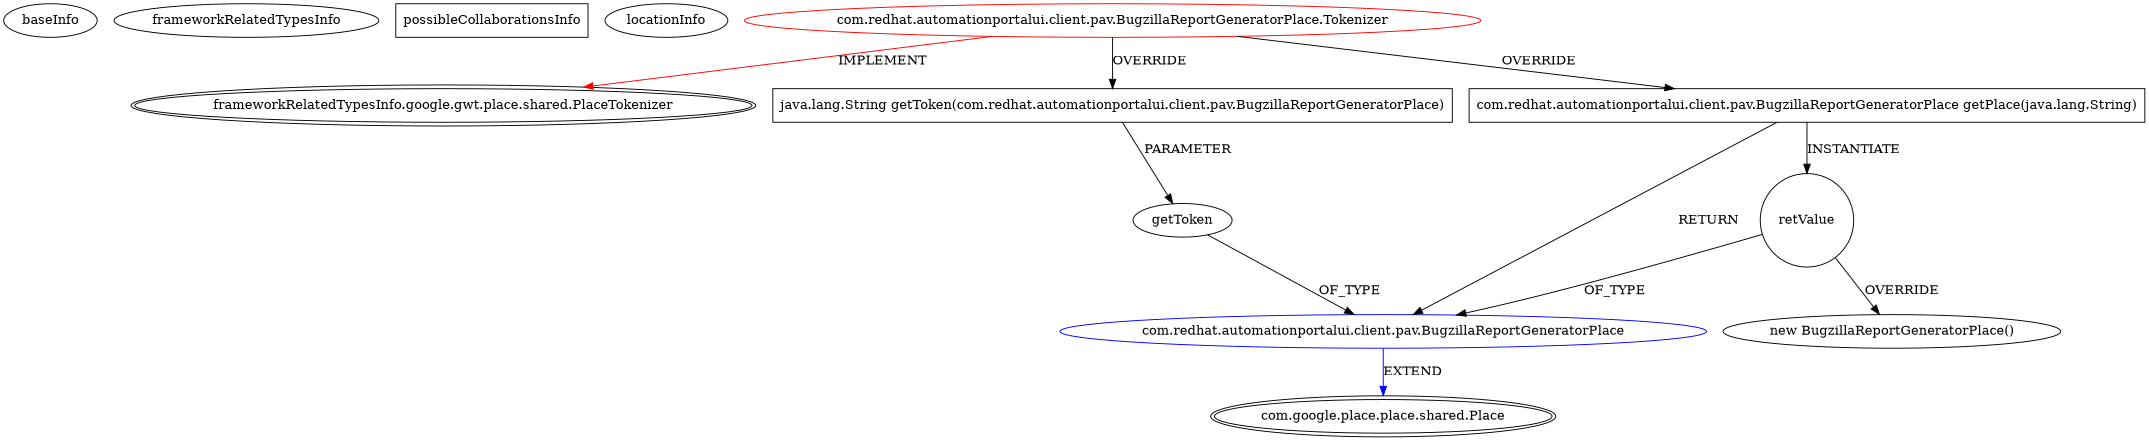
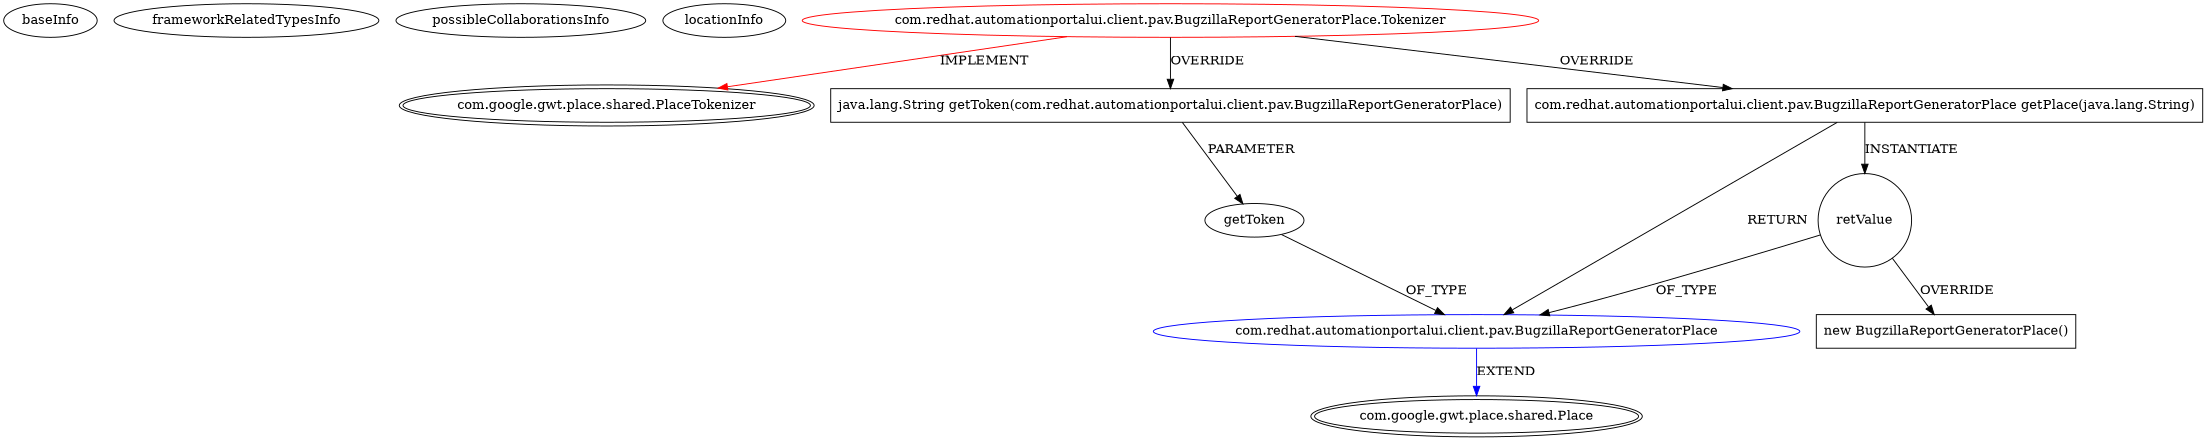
(492, 21) -> (521, 21)
(443, 105) -> (607, 105)
(1892, 331) -> (1946, 331)
(1383, 416) -> (1477, 416)
